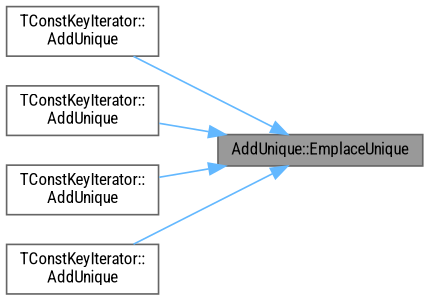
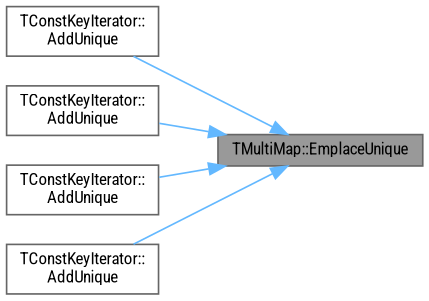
(320, 150) -> (320, 150)
